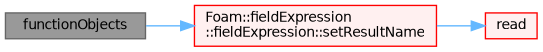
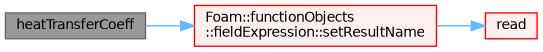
(75, 26) -> (75, 26)
(315, 26) -> (315, 26)
